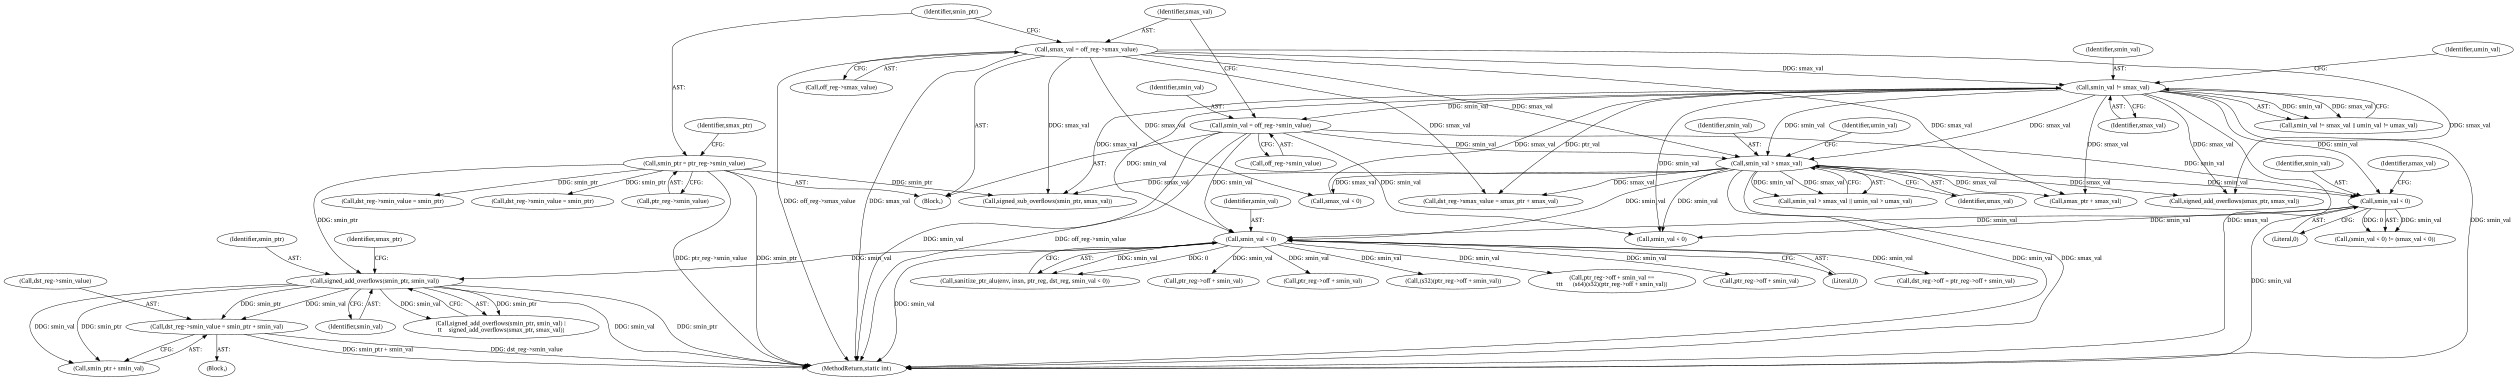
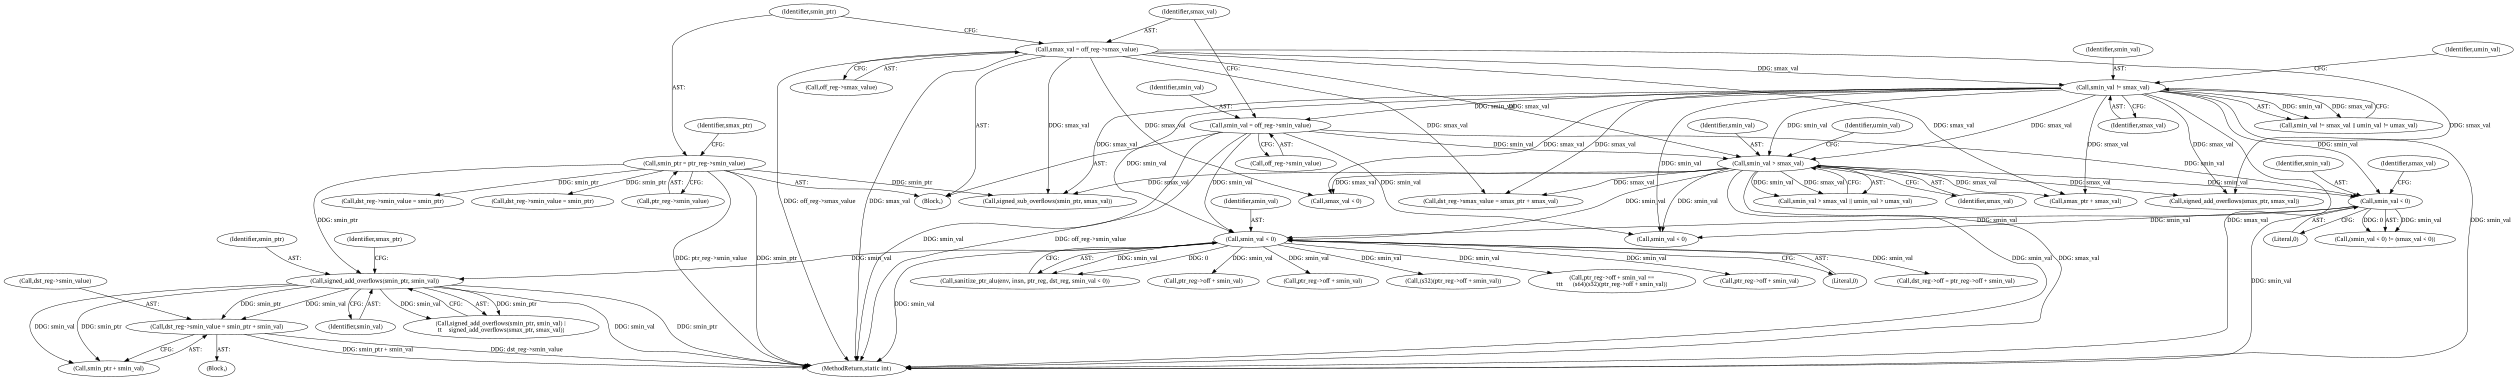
(1642, 101) -> (1626, 104)
(1583, 145) -> (1615, 145)
